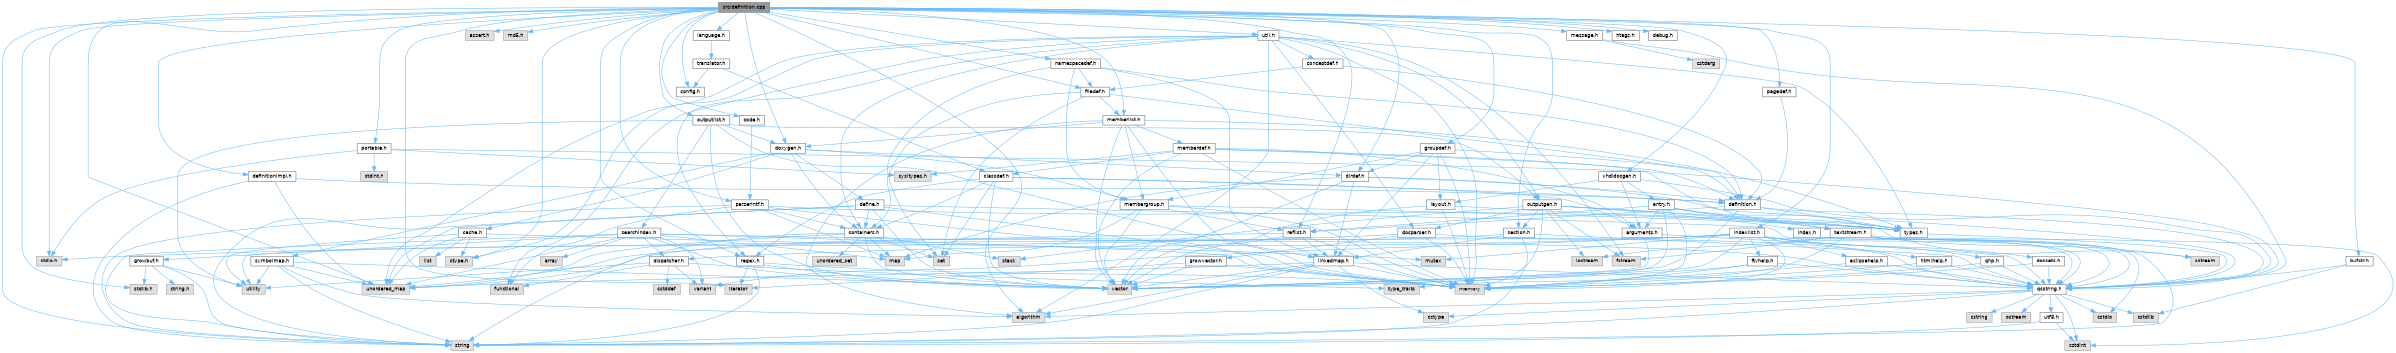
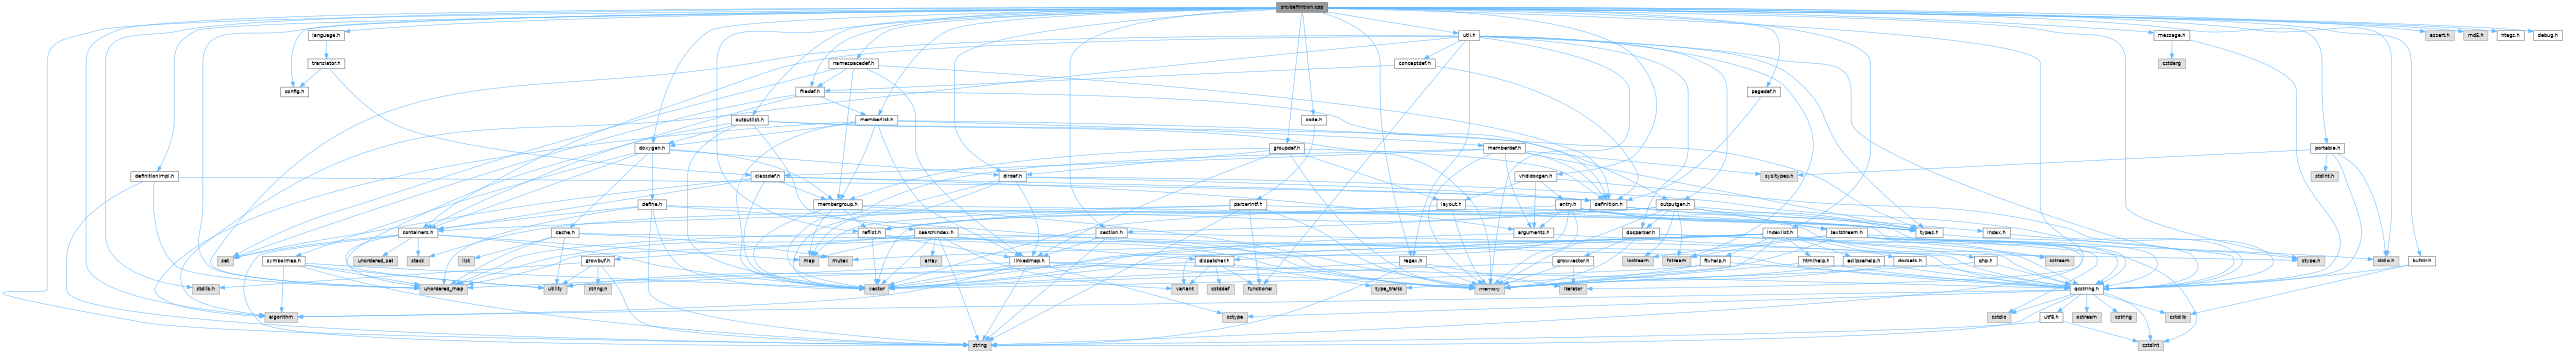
(620, 102) -> none
(863, 196) -> (800, 190)
